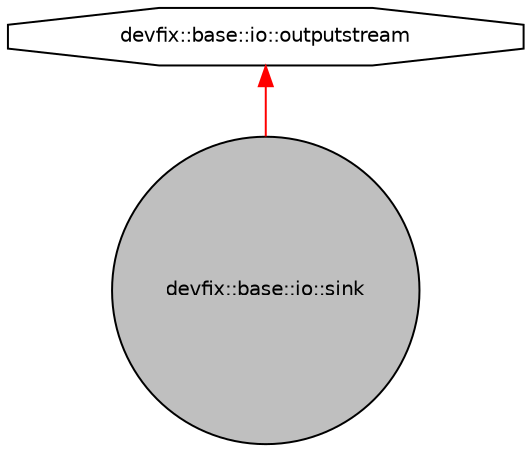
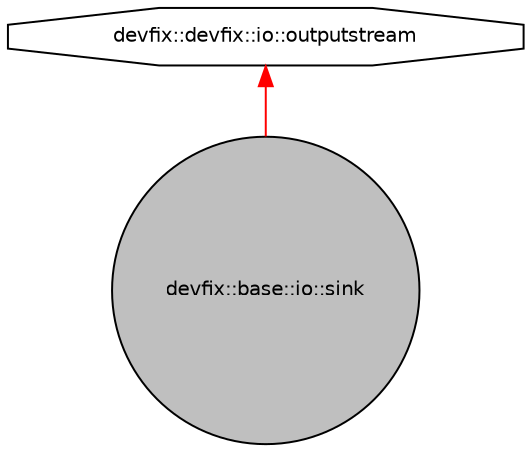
(266, 37) -> (266, 37)
